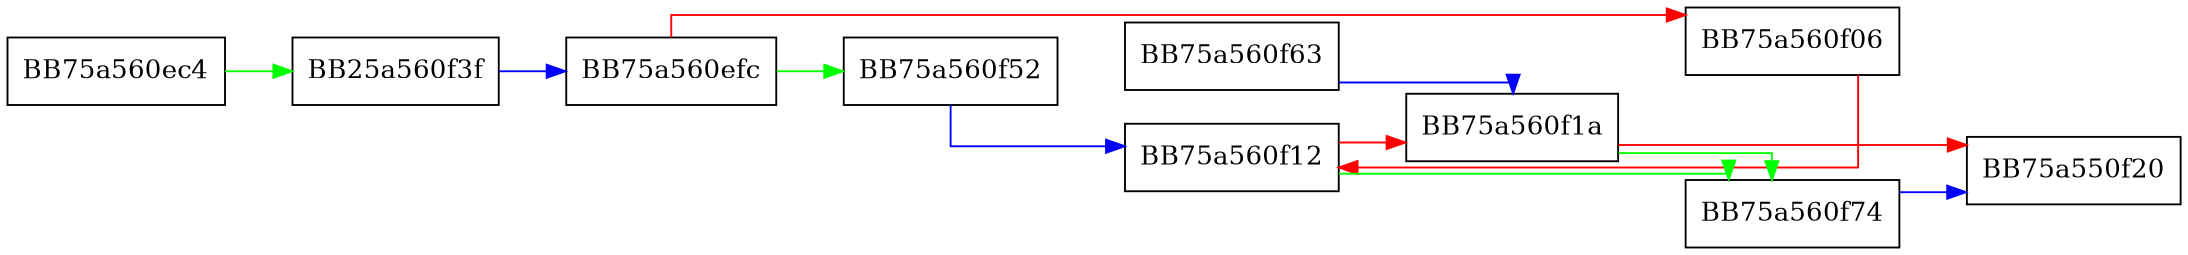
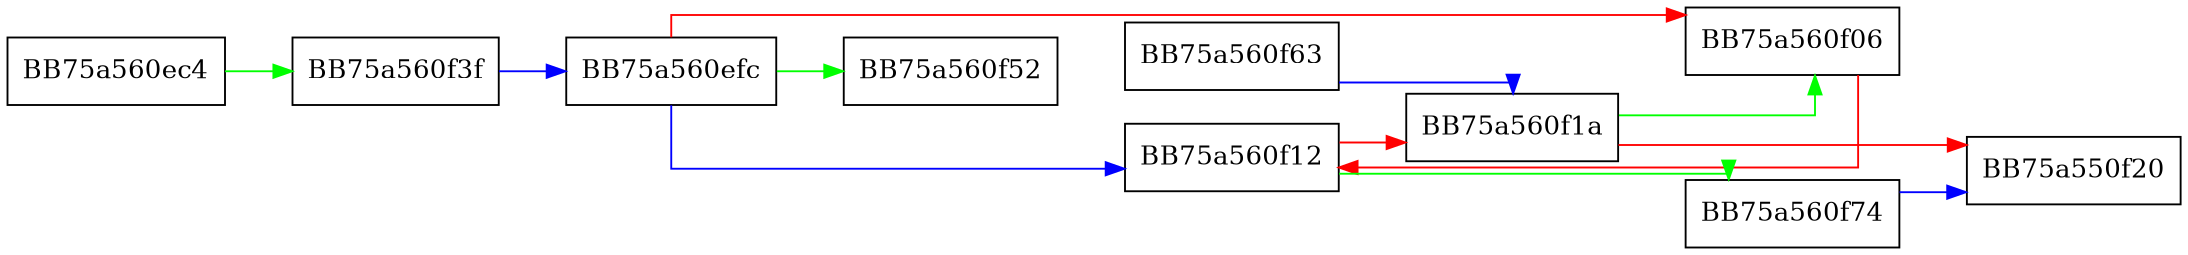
(396, 71) -> (396, 71)
(1008, 146) -> (857, 169)
(1699, 153) -> (1727, 115)
